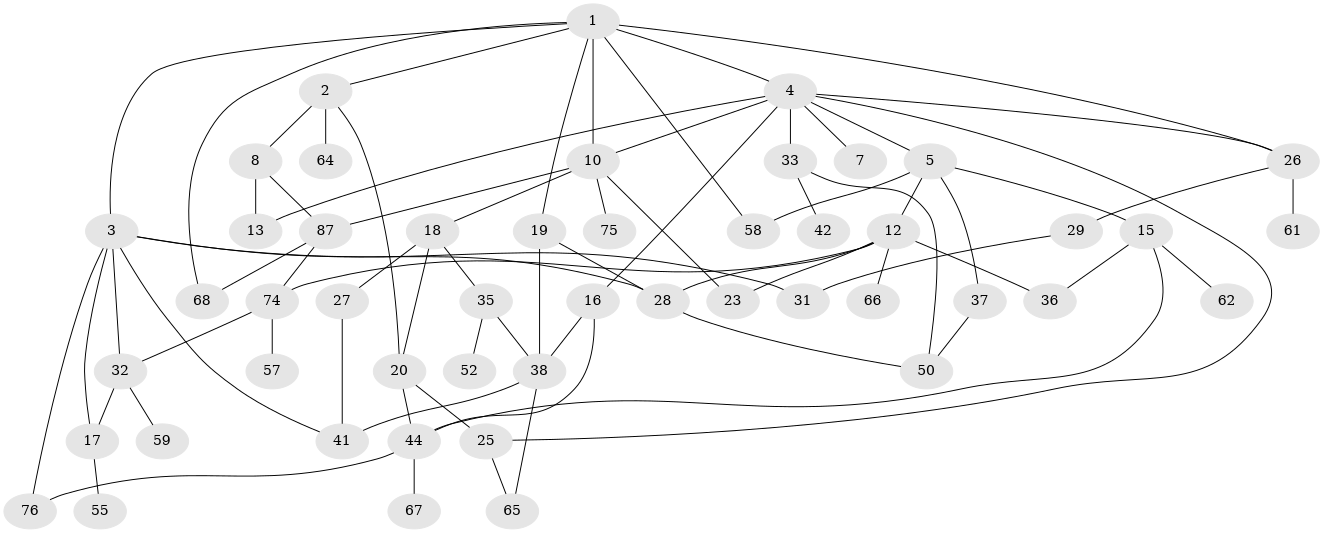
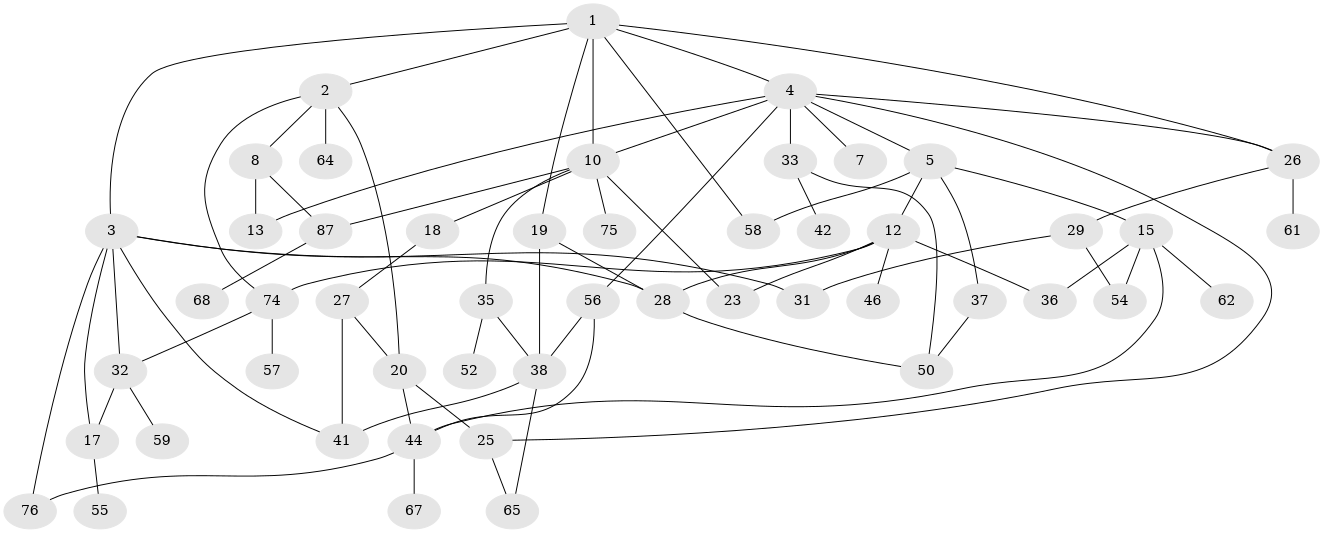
(302, 70) -> none
(299, 266) -> (207, 175)
(460, 267) -> (507, 211)
(416, 301) -> (371, 336)
(593, 301) -> (593, 301)
(873, 301) -> (873, 301)
none -> (1120, 301)
